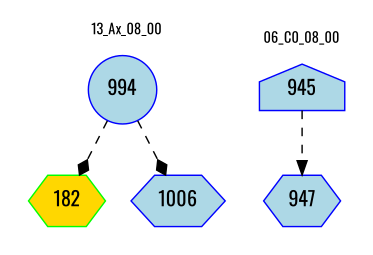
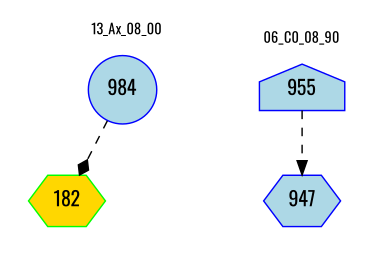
(302, 39) -> (302, 39)
(123, 90) -> (123, 90)
(302, 90) -> (302, 90)
(178, 201) -> none
